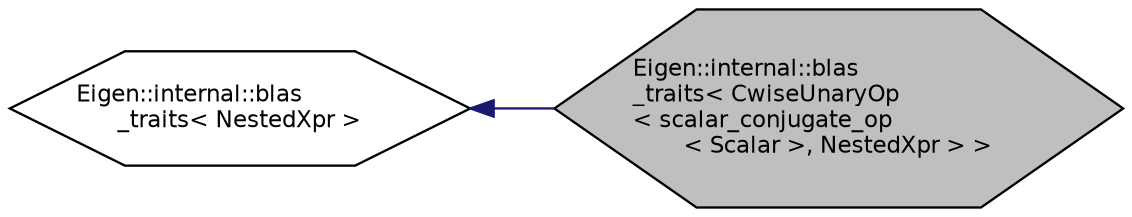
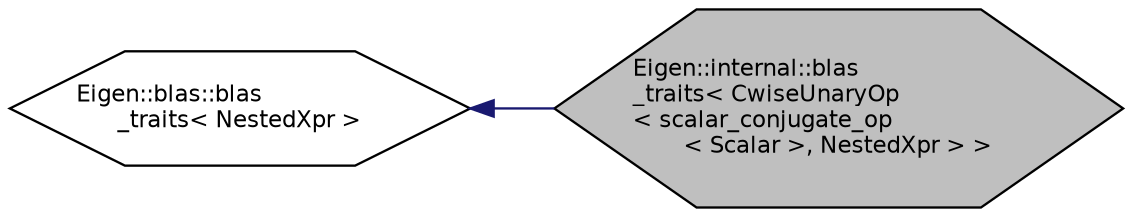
(240, 108) -> (240, 108)
